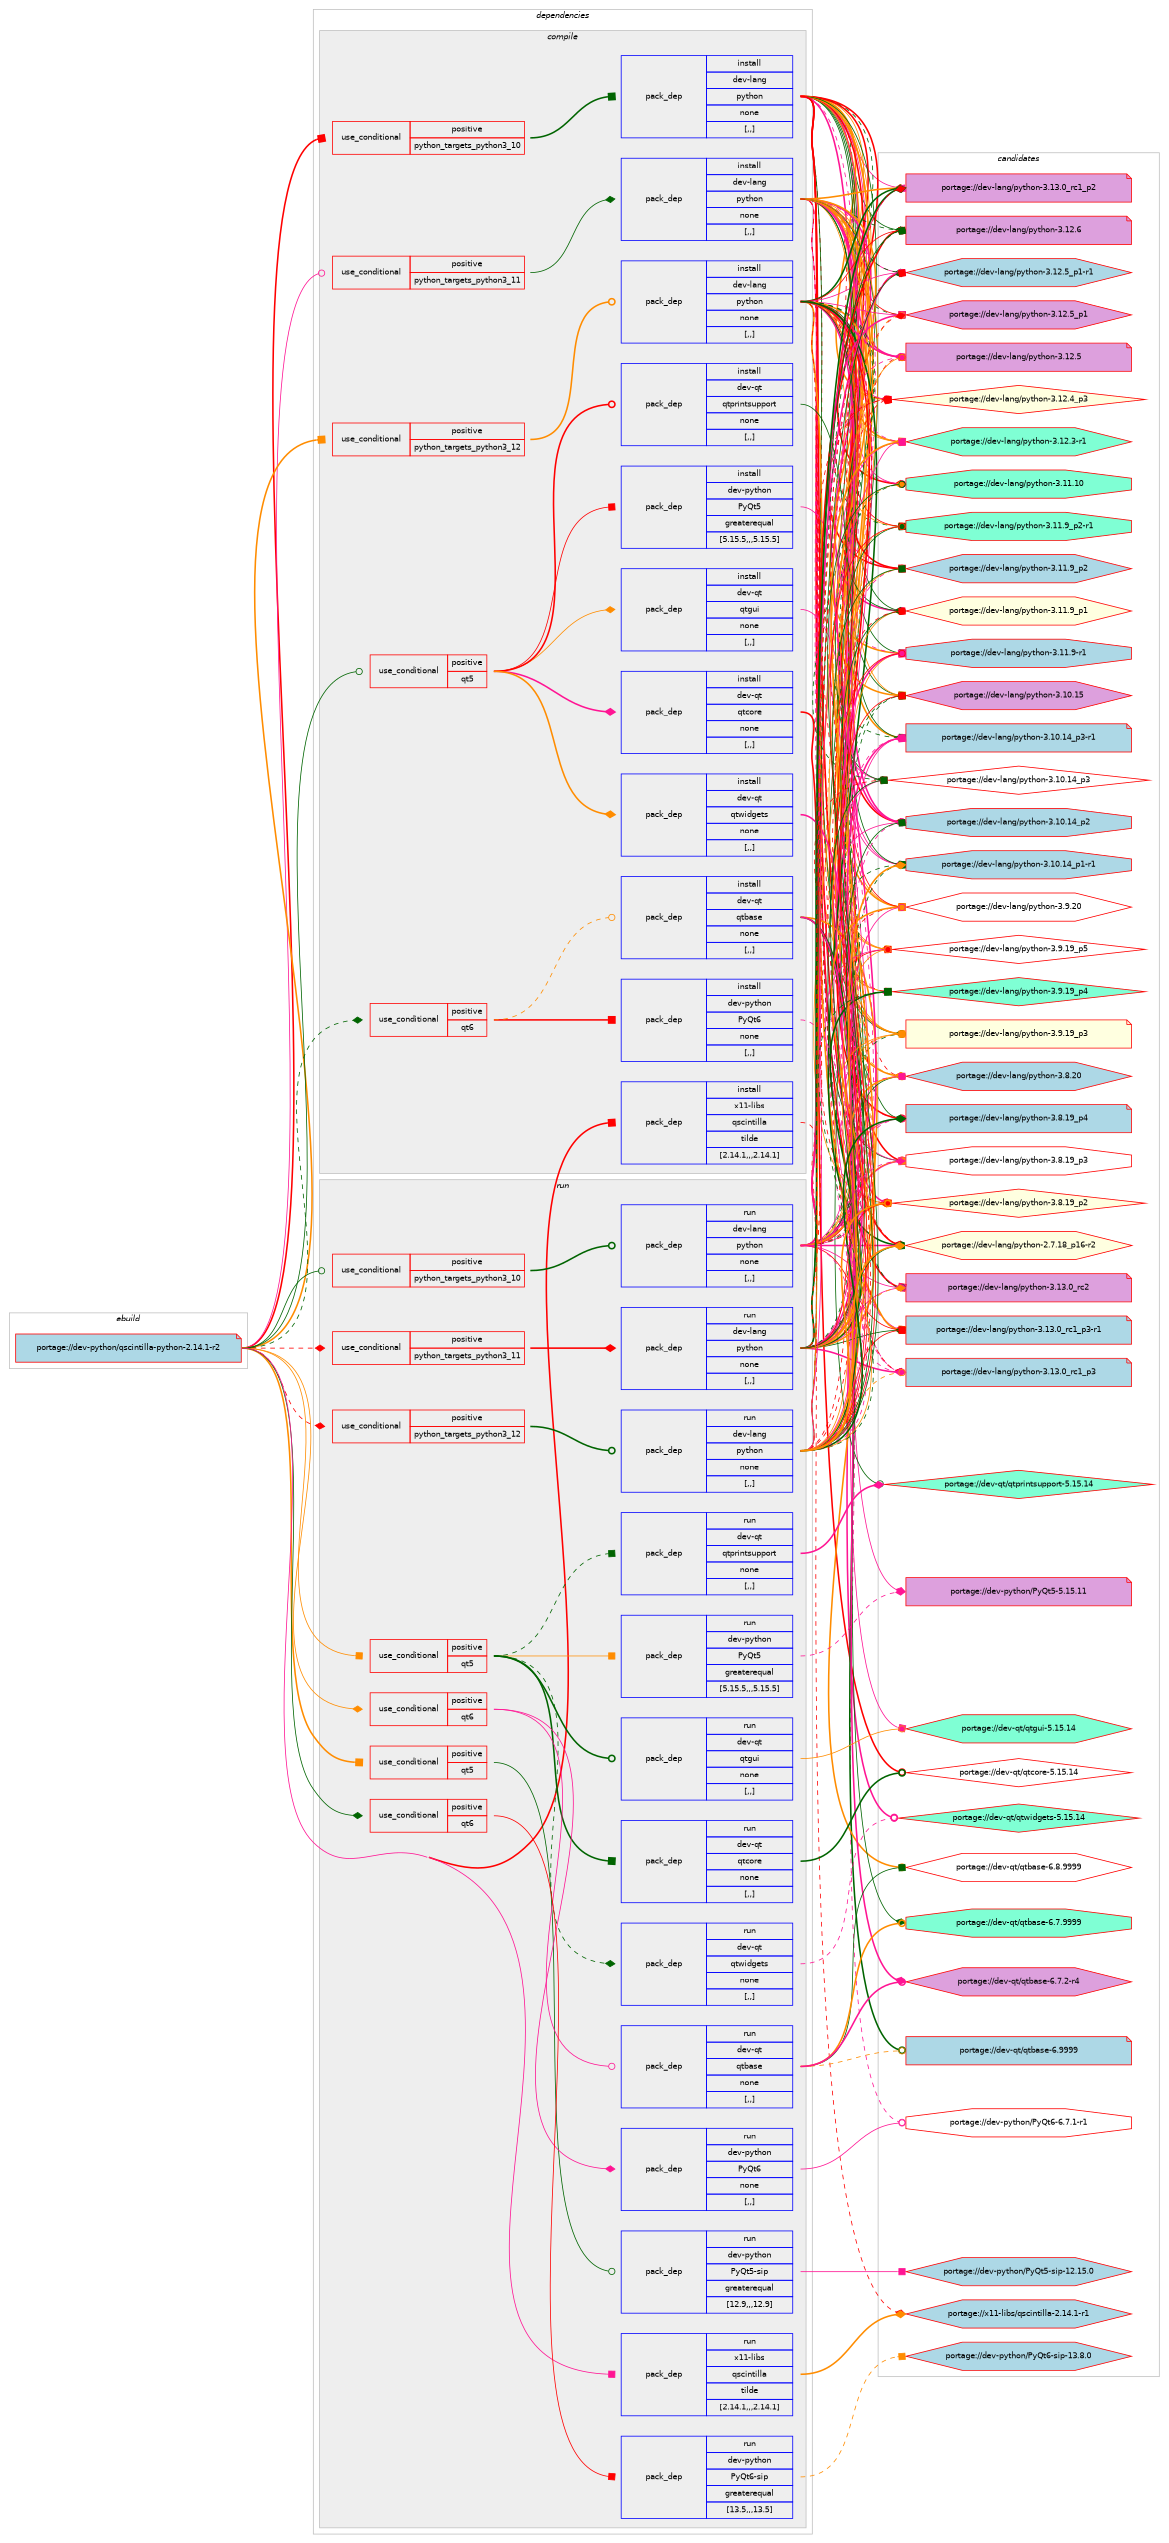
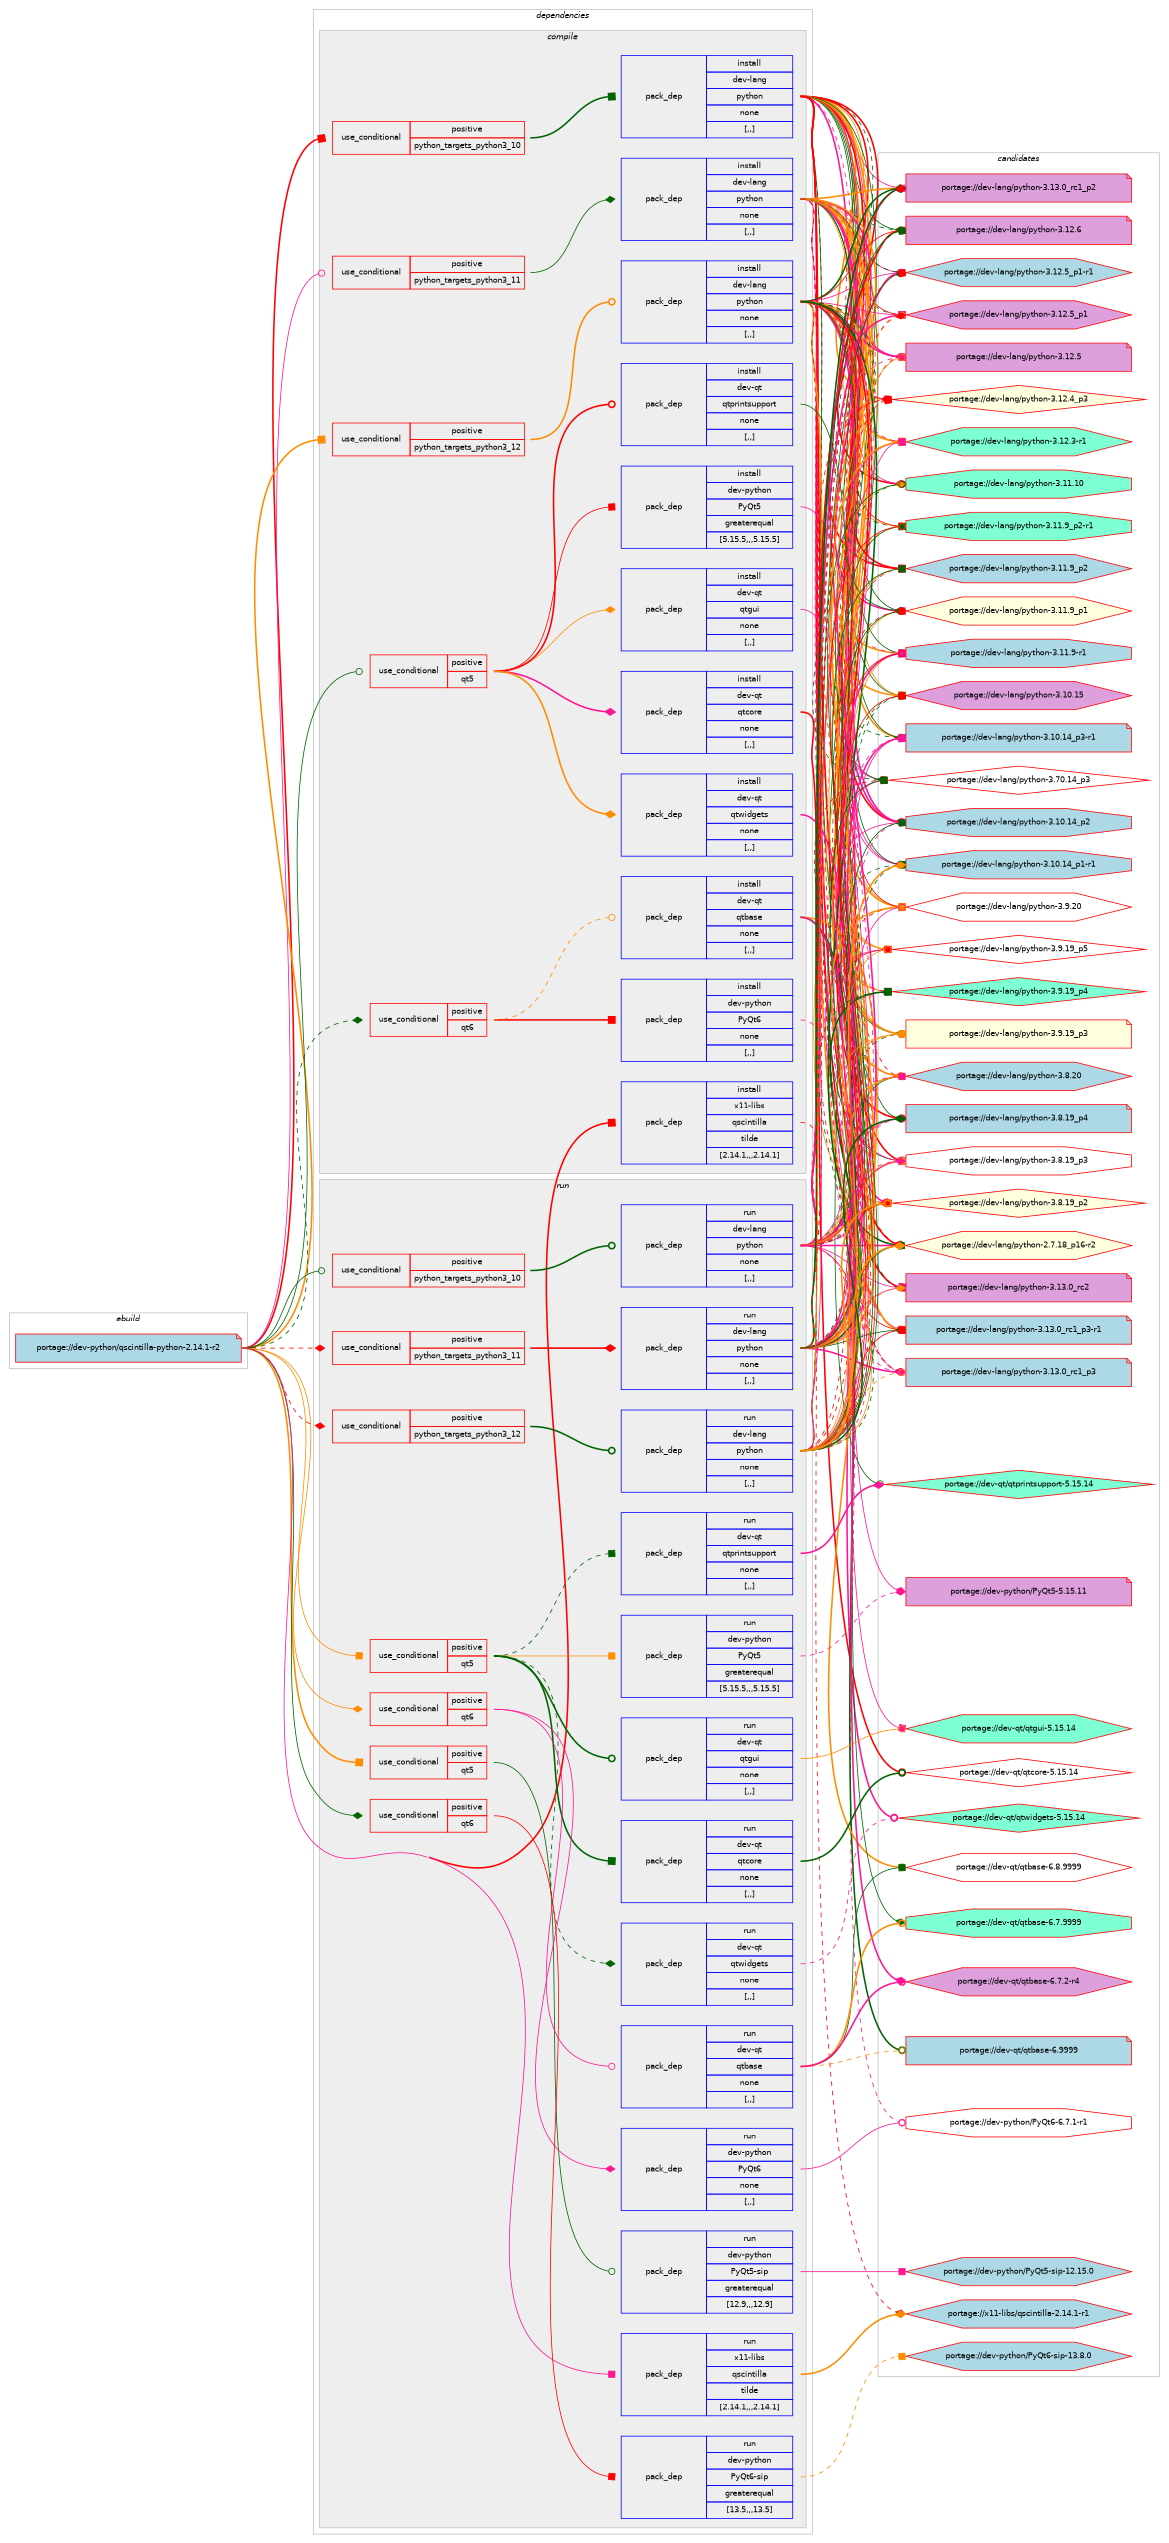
(1019, 780) -> (1019, 780)
